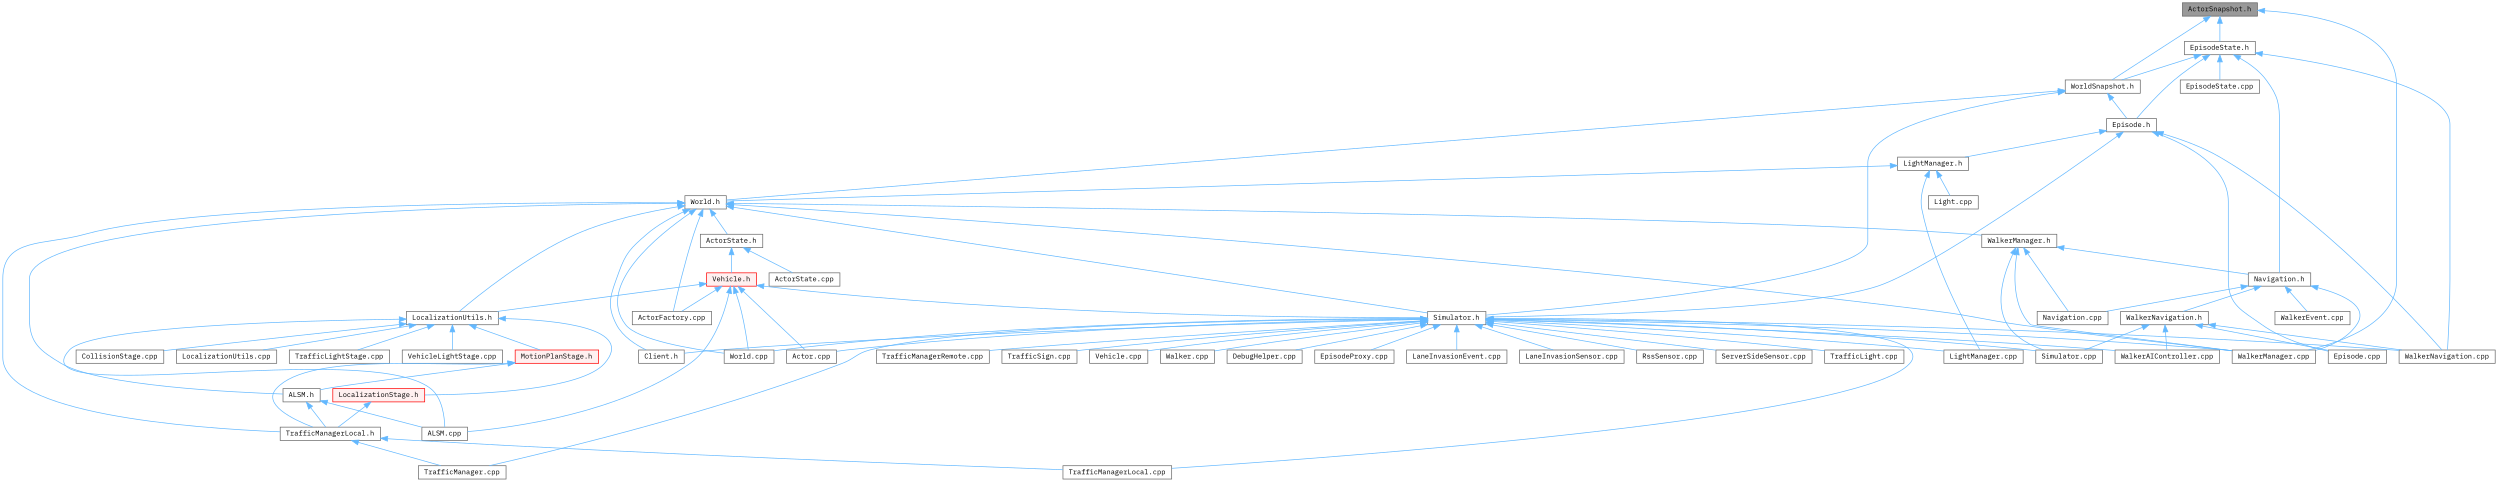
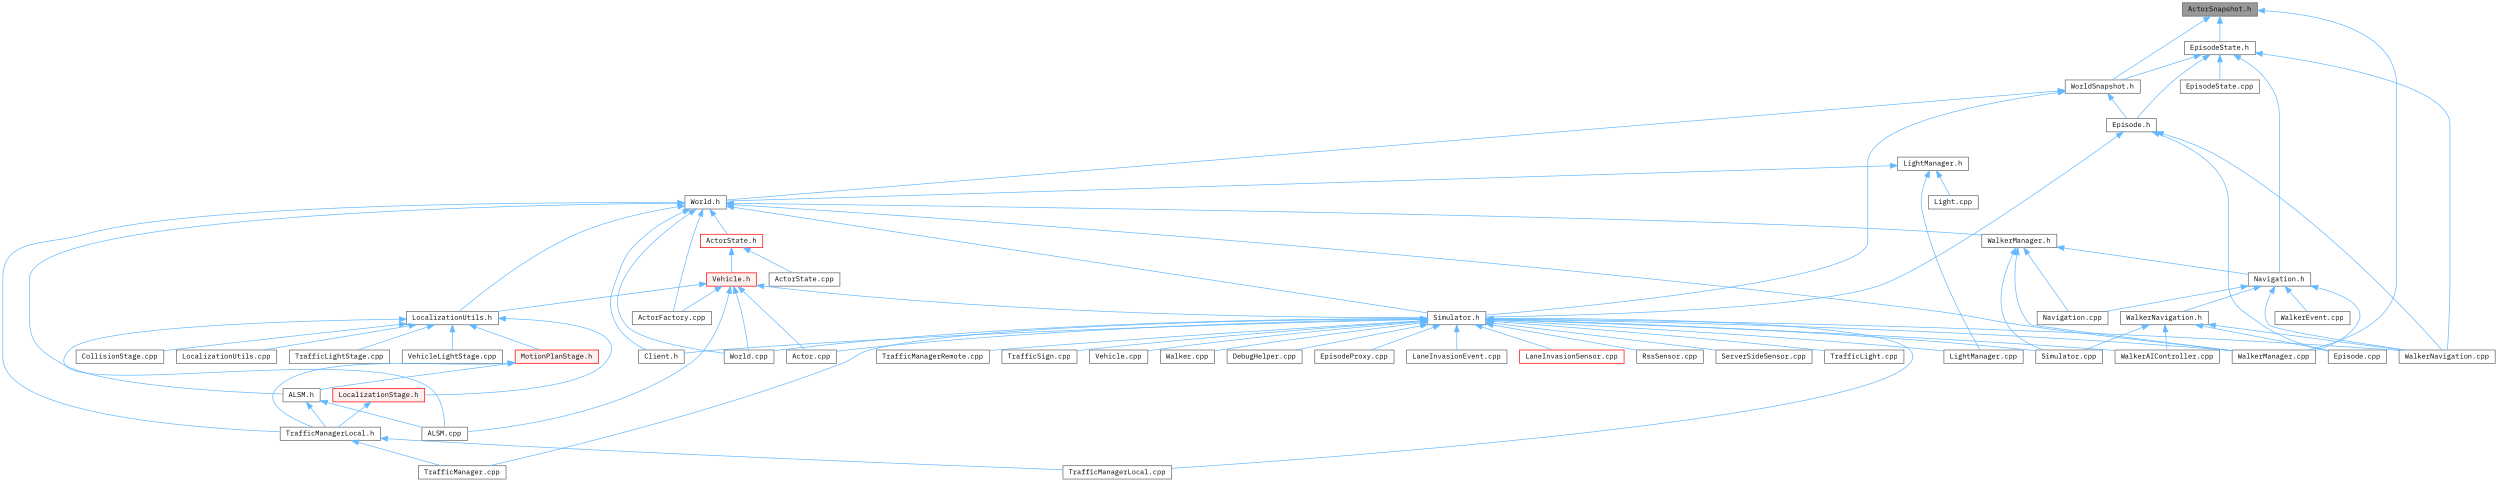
(2032, 145) -> none
(732, 241) -> (732, 241)
none -> (2290, 331)
(1572, 357) -> (1572, 357)
